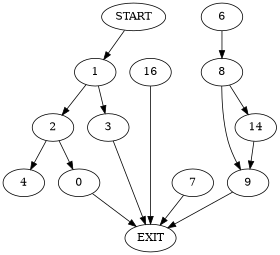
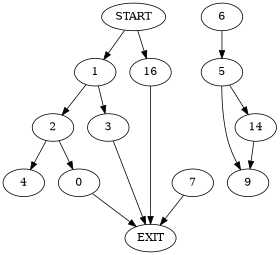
none -> (141, 41)
(222, 72) -> (222, 72)
(204, 208) -> none
